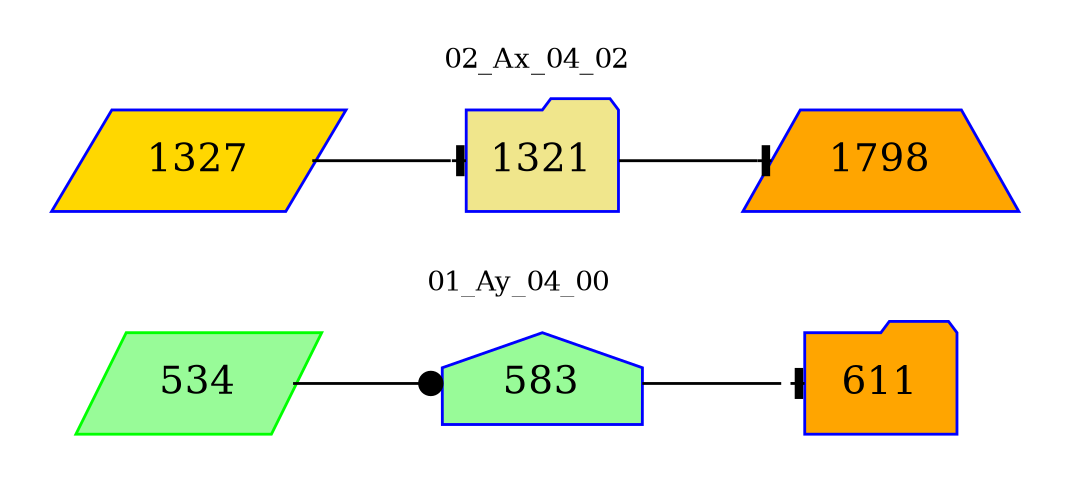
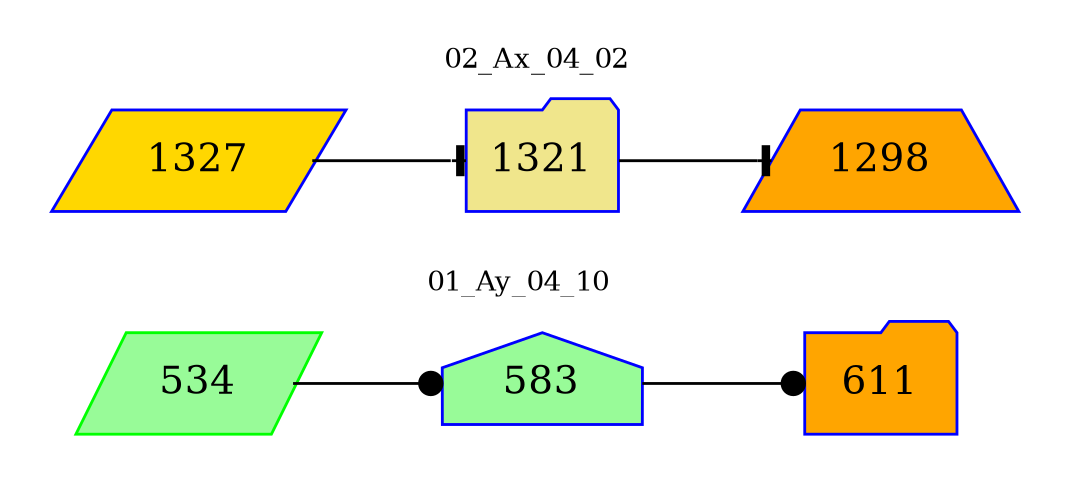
(881, 161) -> (881, 161)
(519, 283) -> (519, 283)
(712, 383) -> (712, 383)
